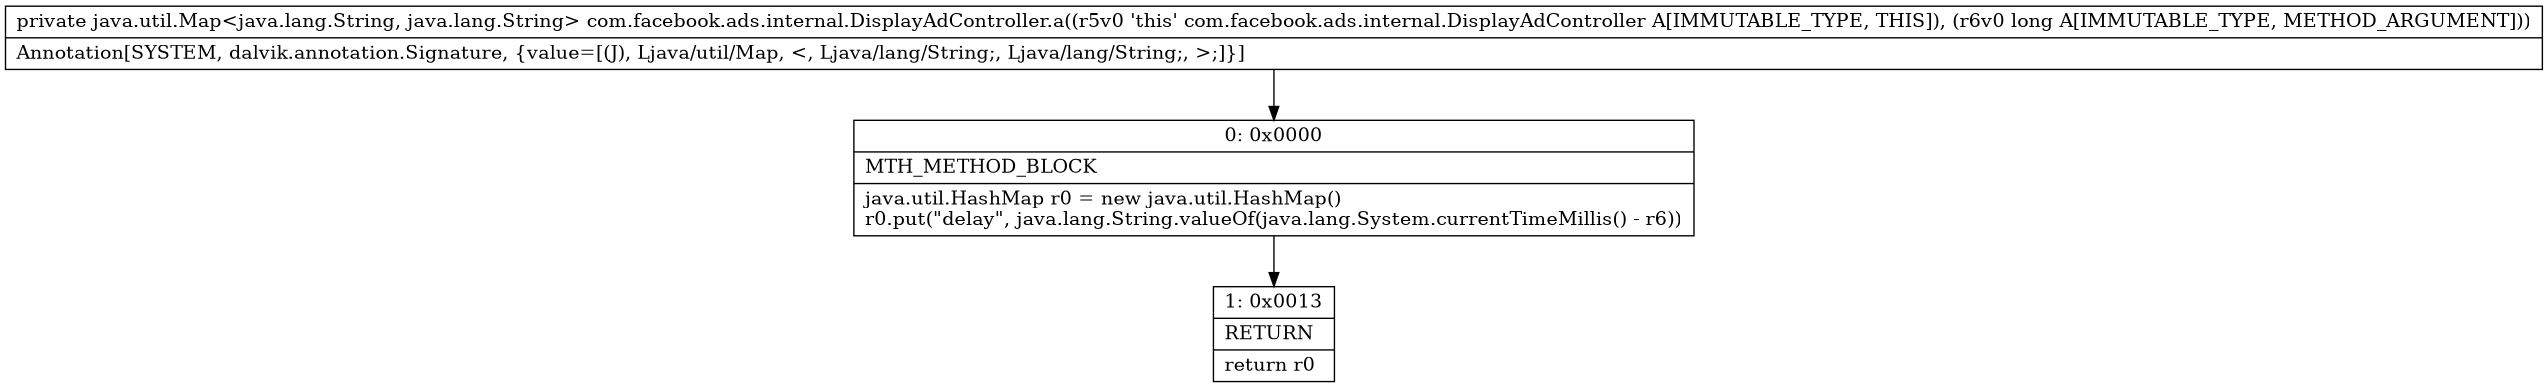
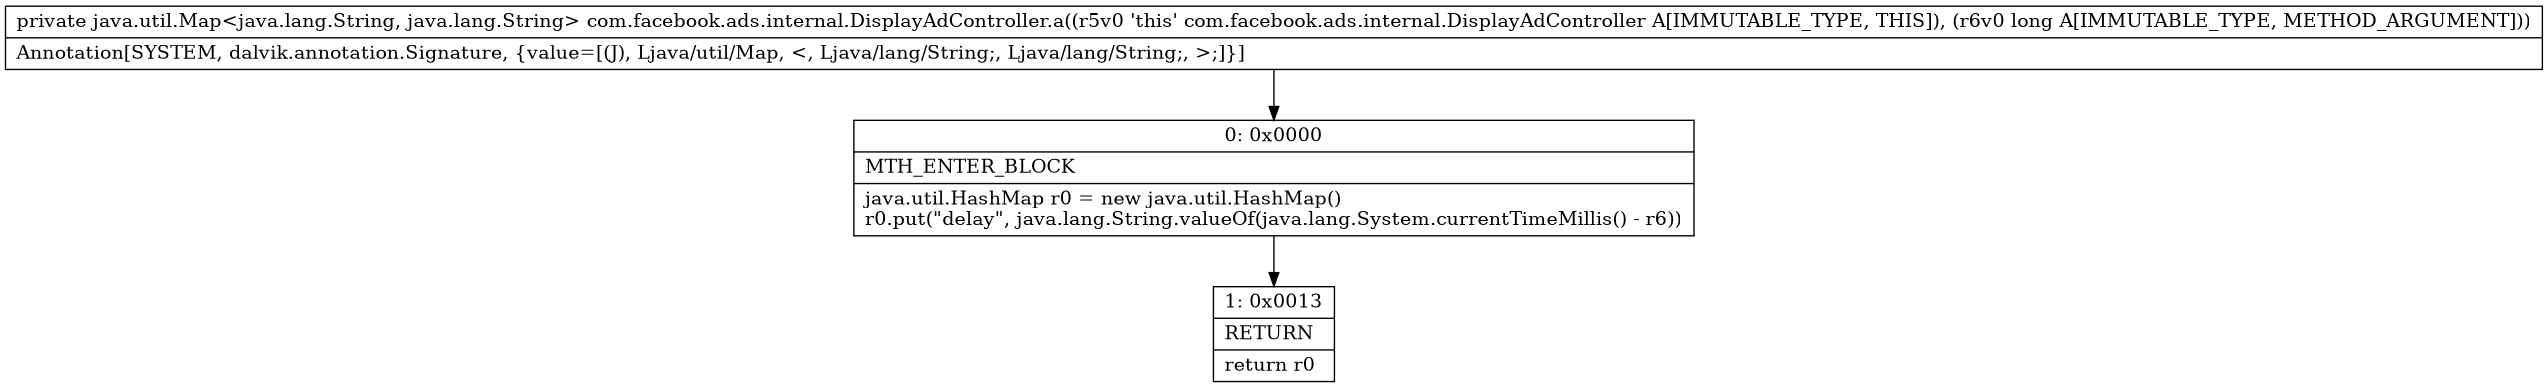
(981, 167) -> (971, 167)
